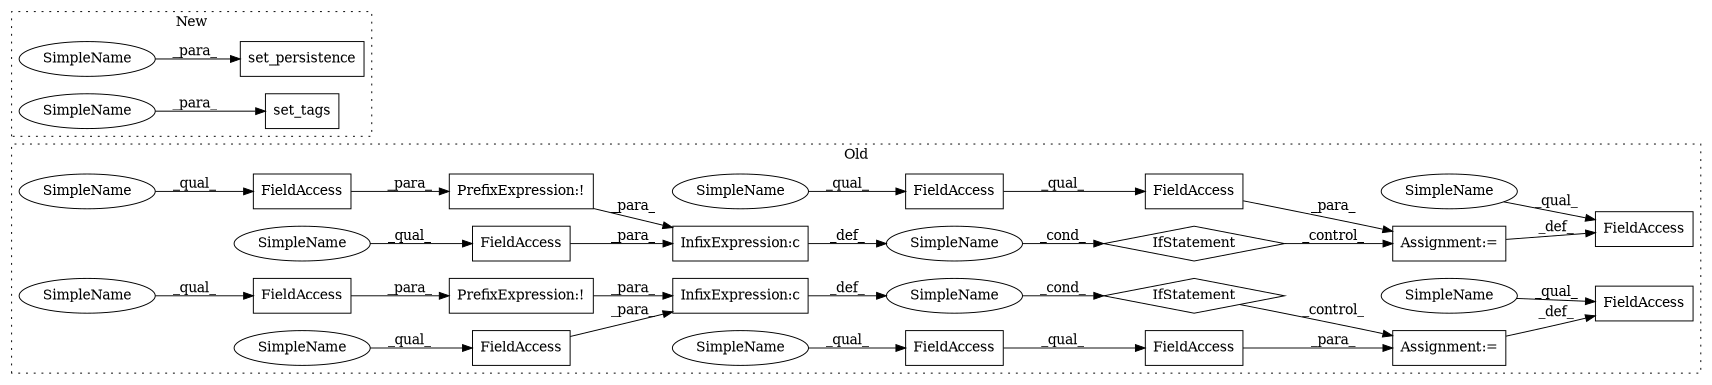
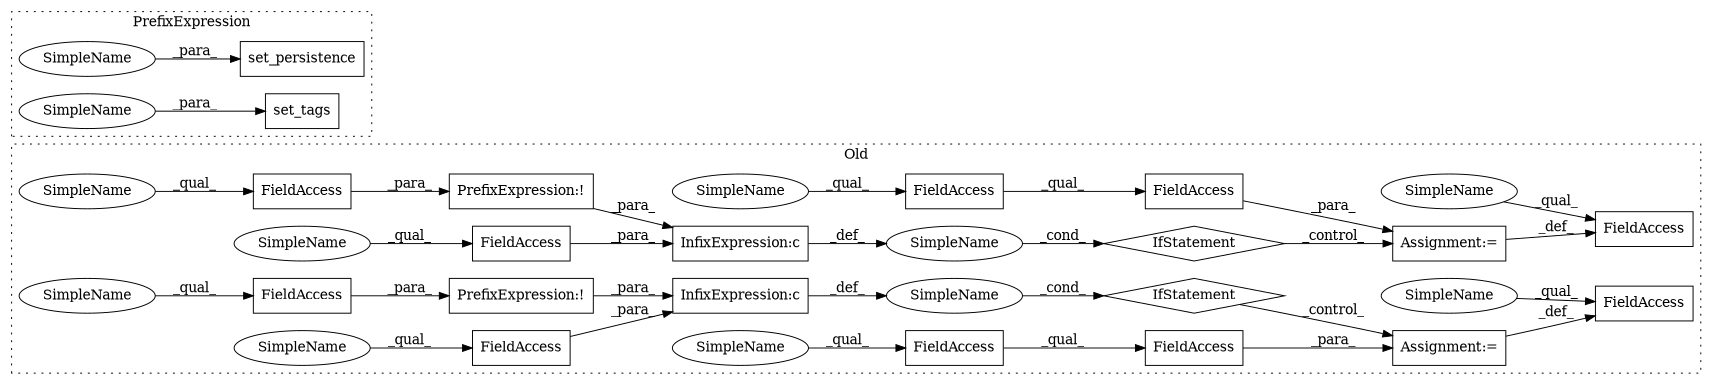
(192, 23) -> (192, 23)
